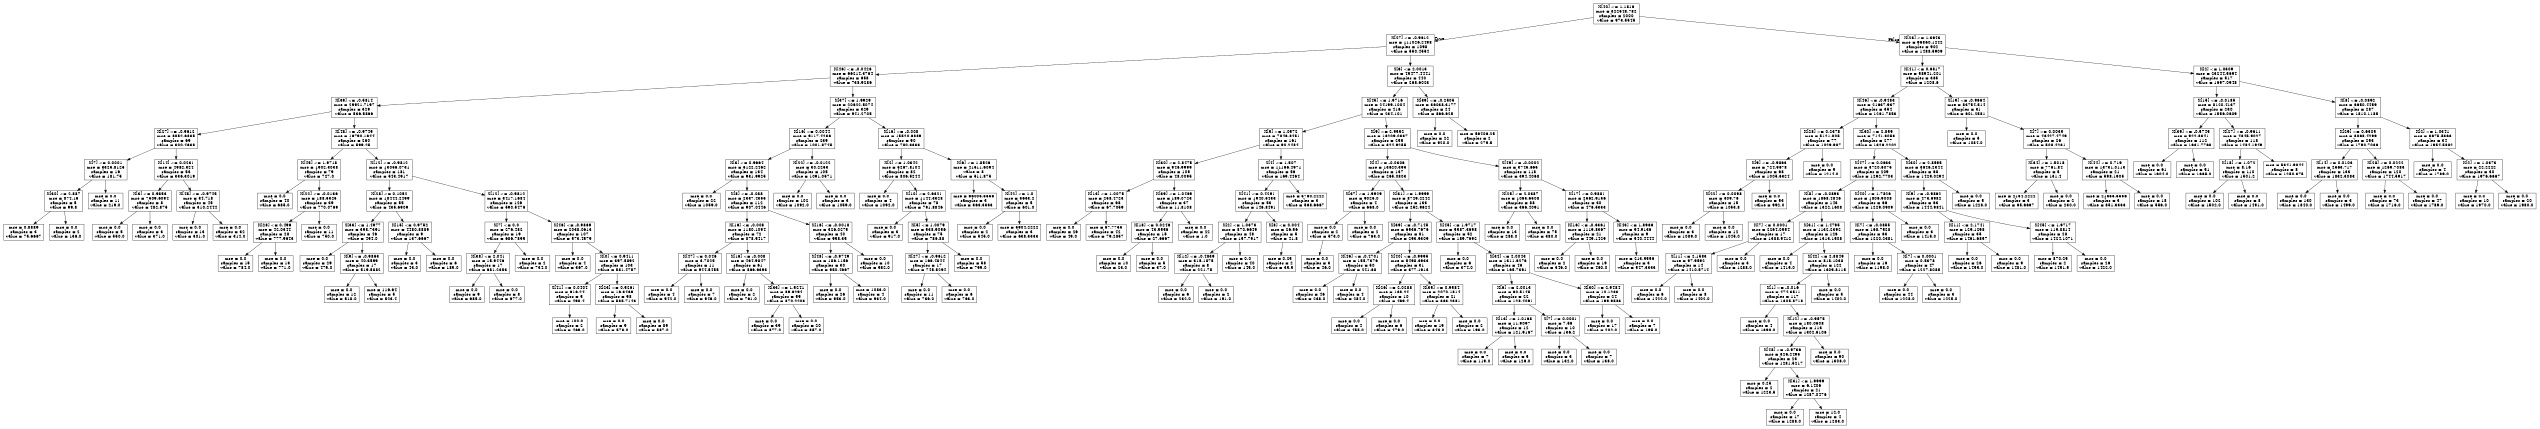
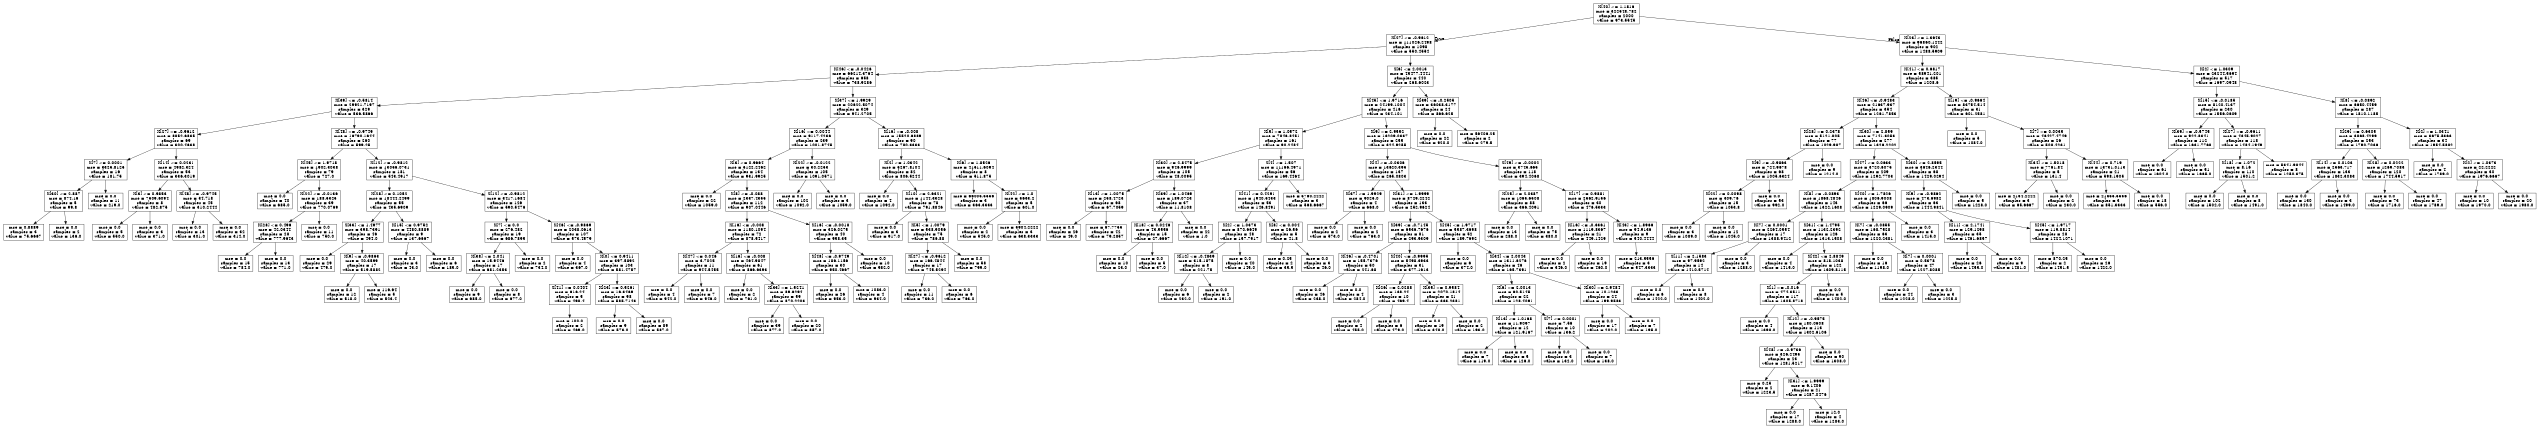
(974, 170) -> (974, 170)
(1322, 246) -> (1301, 248)
